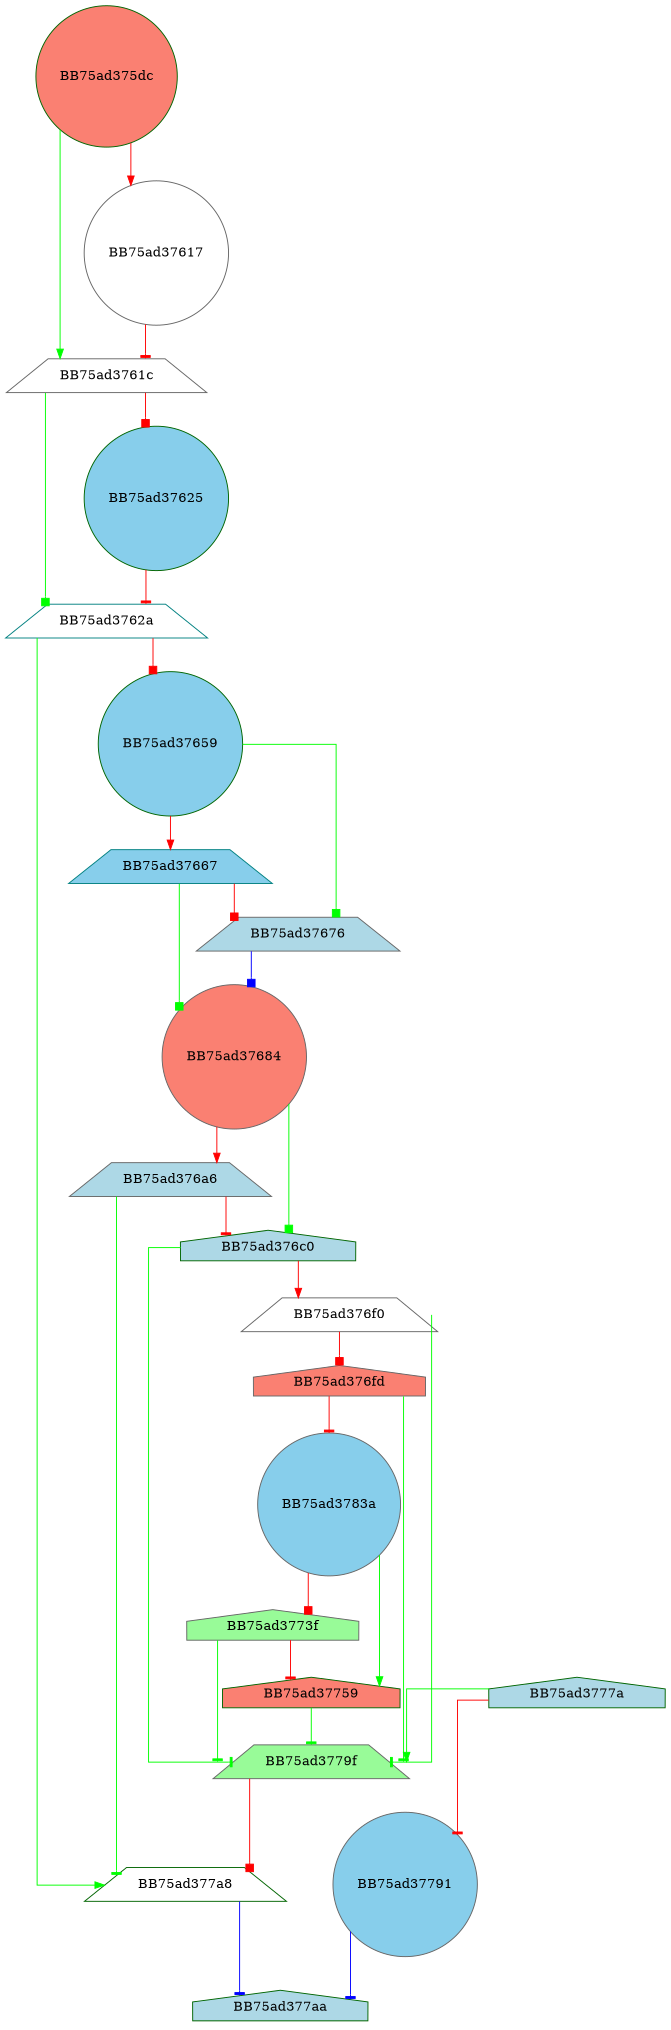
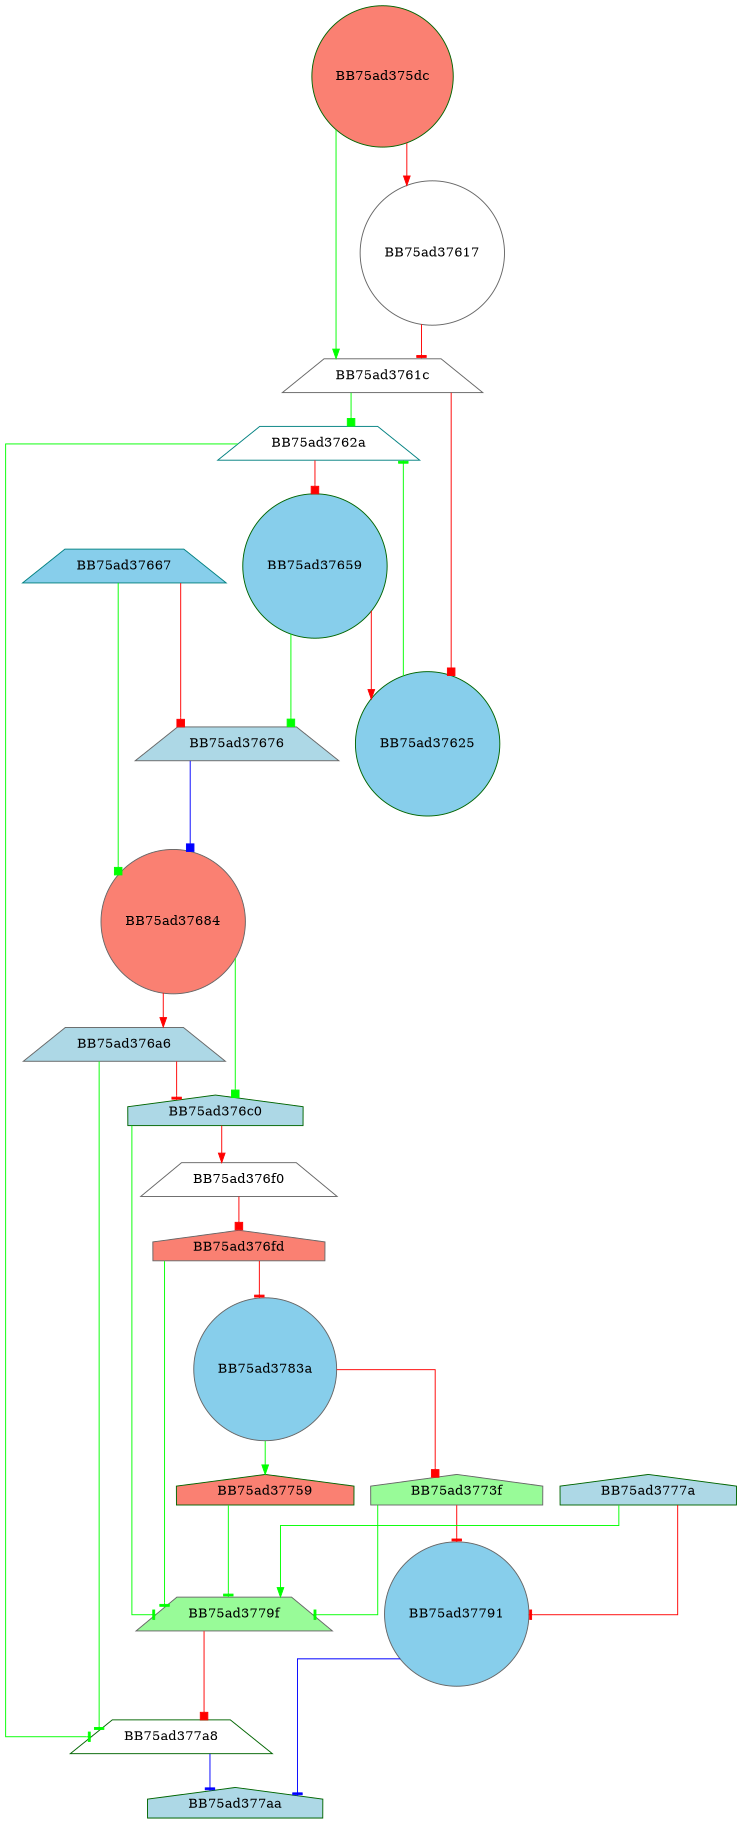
(146, 584) -> (403, 571)
(170, 828) -> (371, 650)
(37, 1291) -> (6, 1015)
(432, 1557) -> none
(291, 1658) -> (457, 1520)
